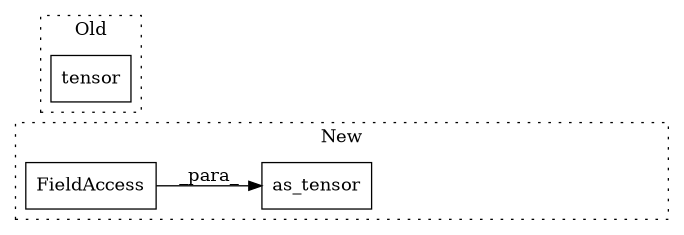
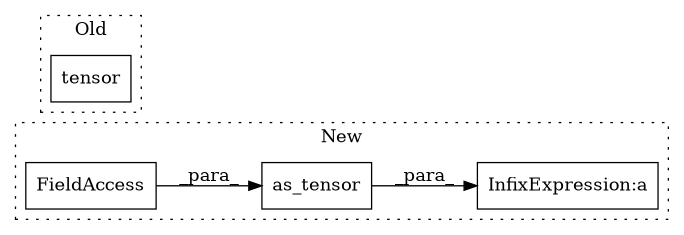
none -> (568, 186)
